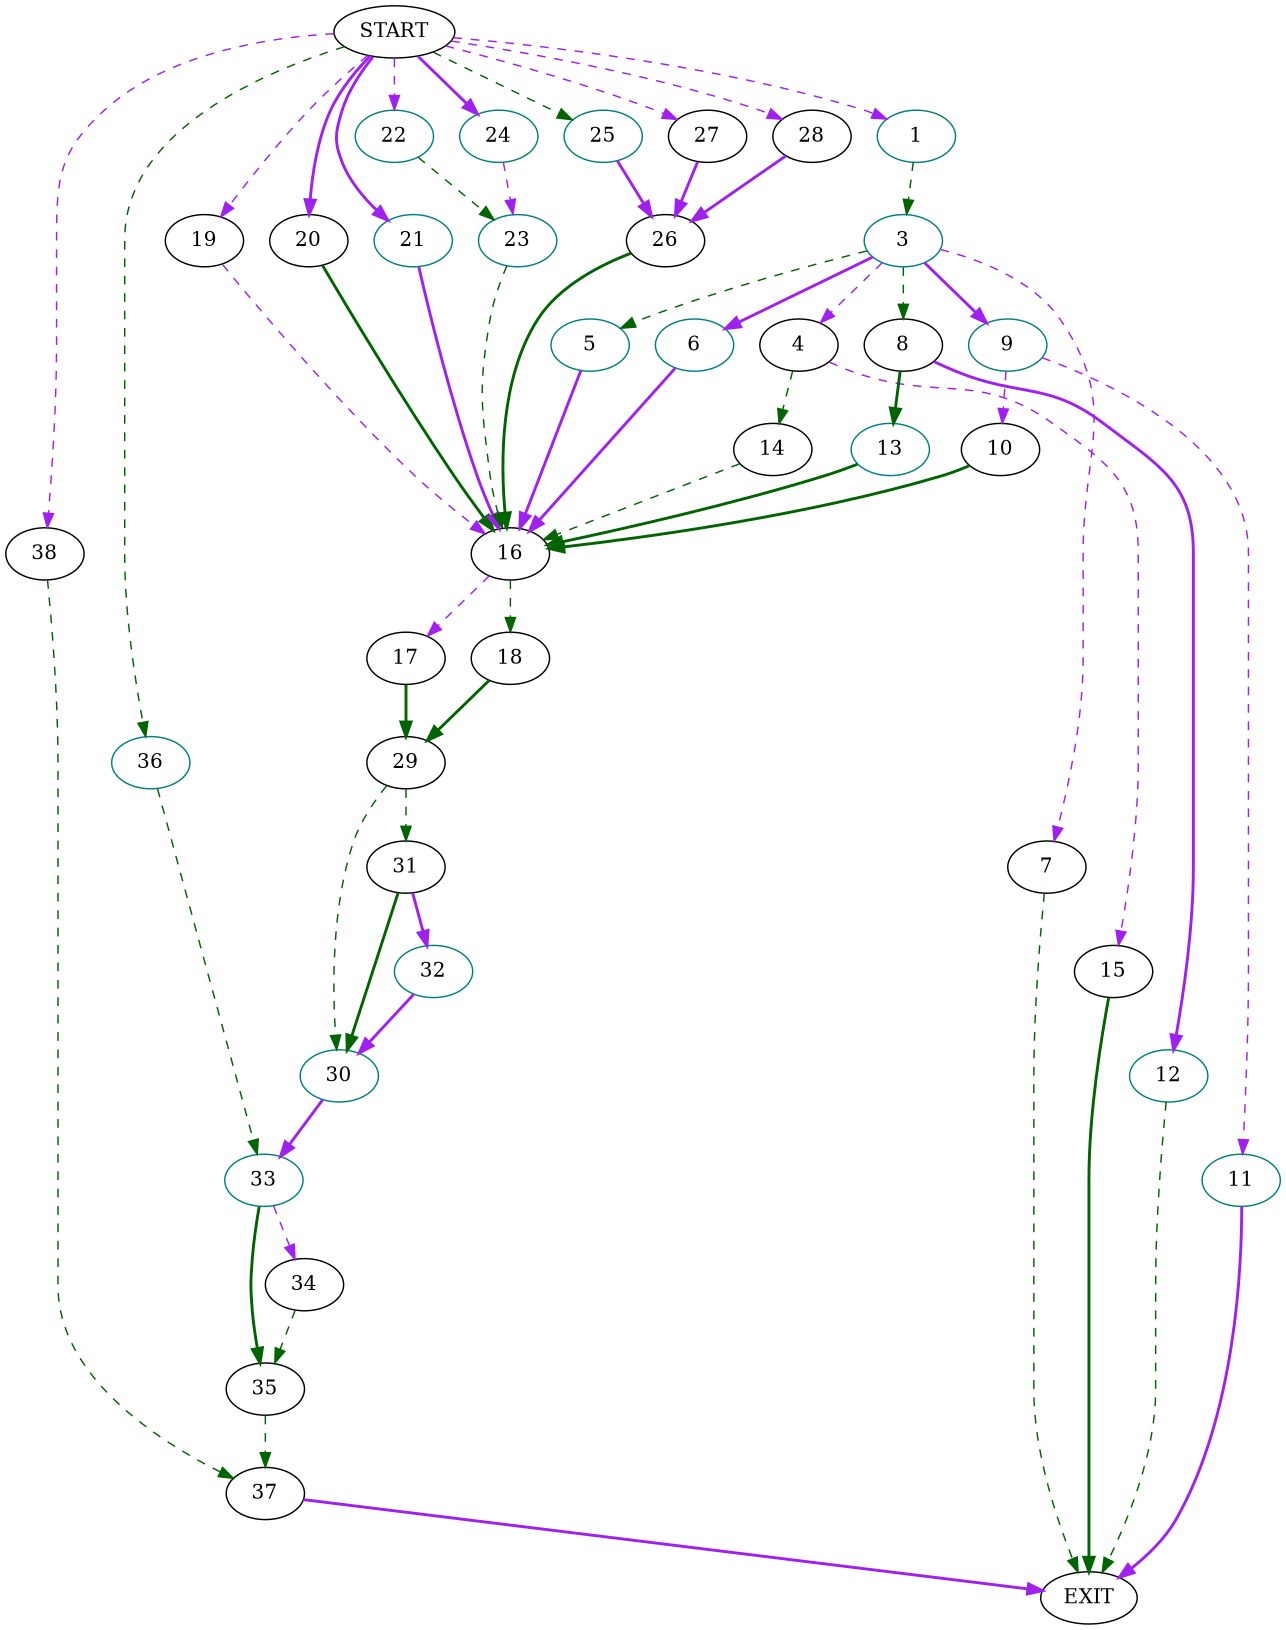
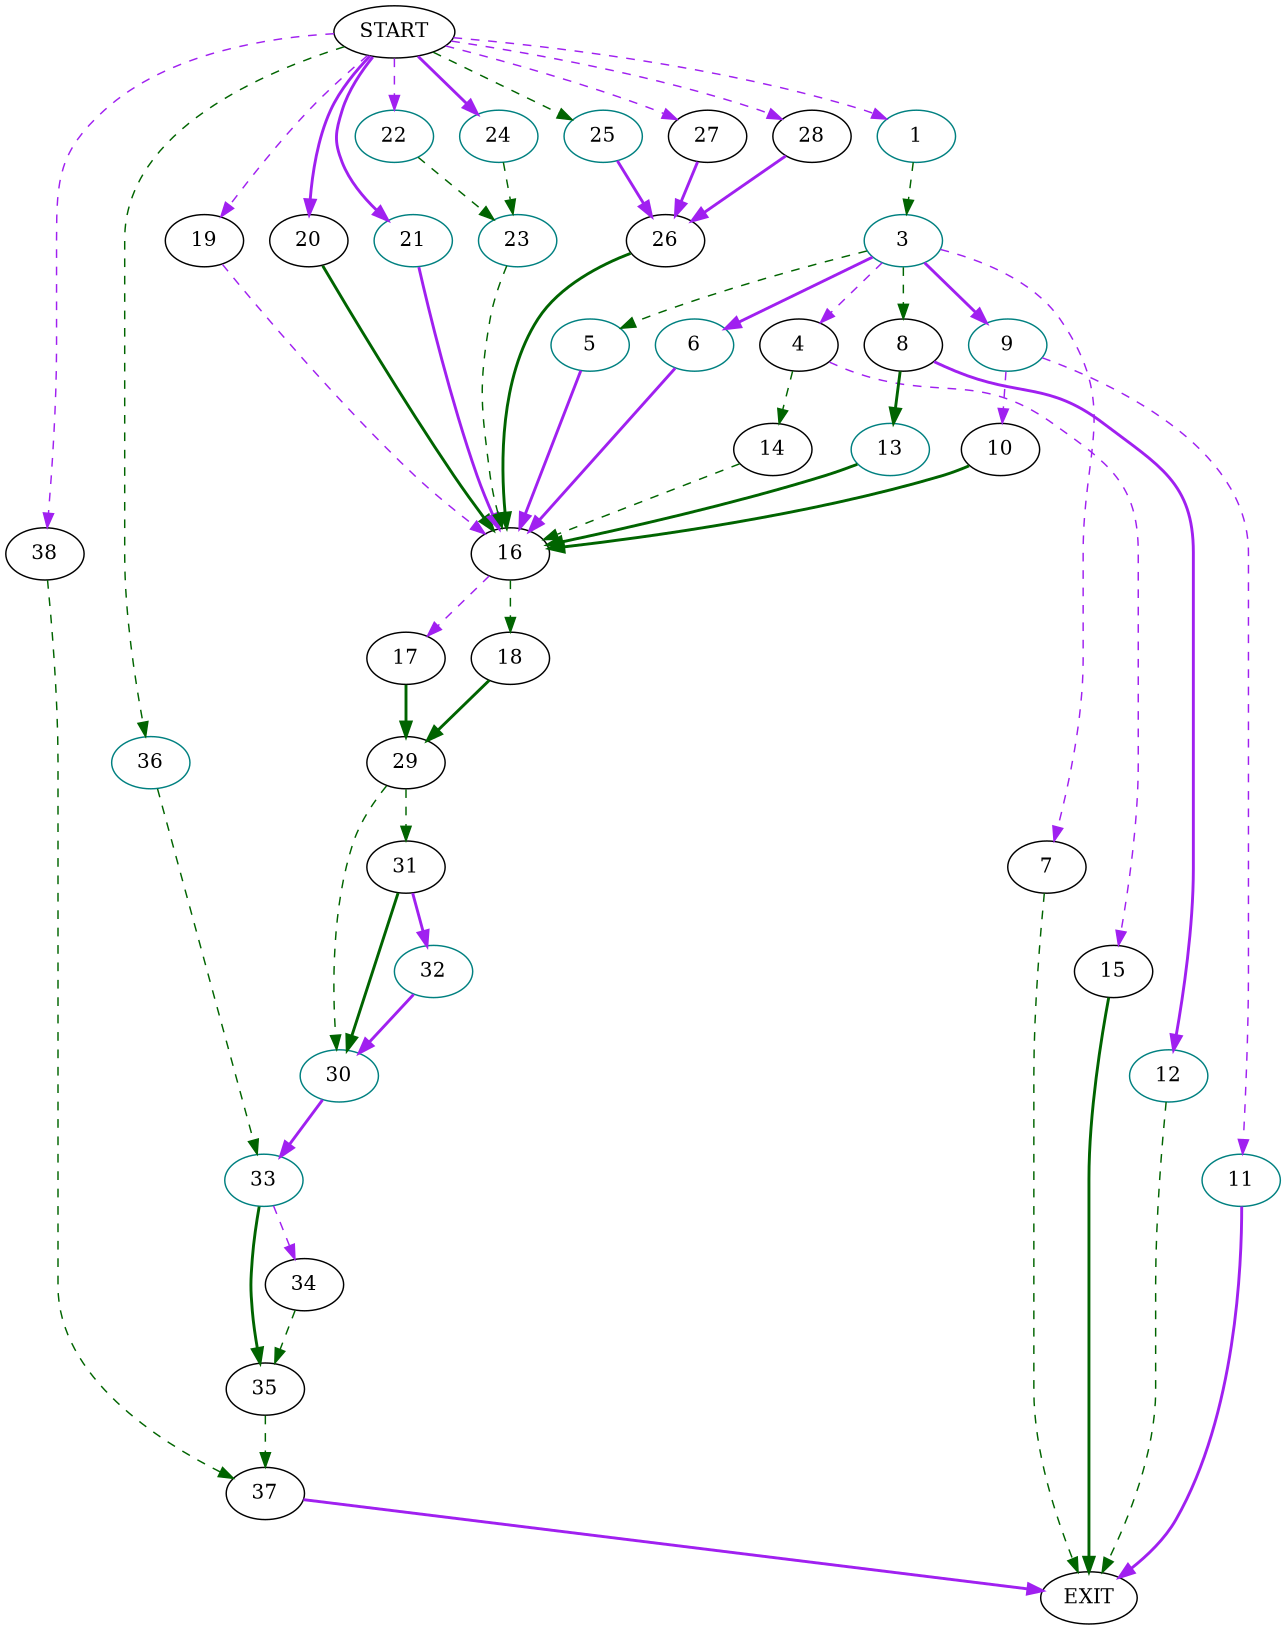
(507, 181) -> (507, 181)
